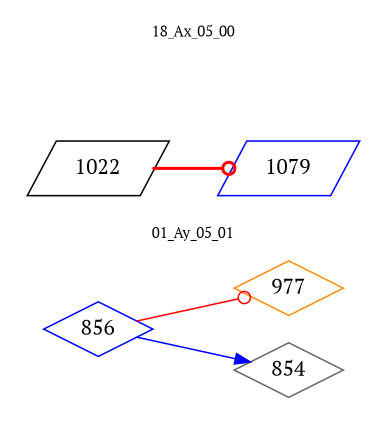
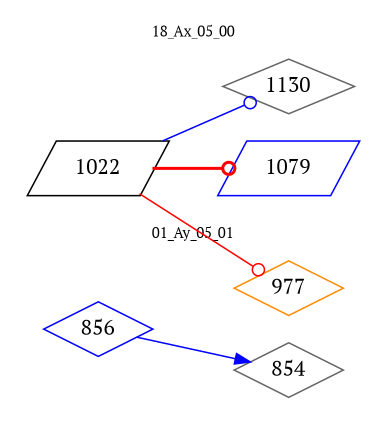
none -> (289, 86)
(187, 310) -> (196, 230)
